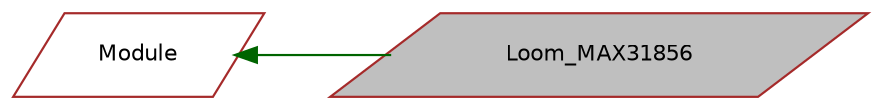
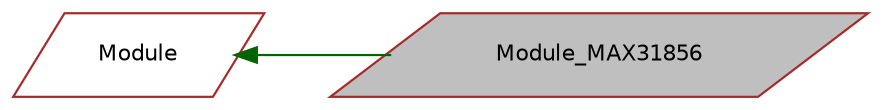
(599, 55) -> (599, 55)
